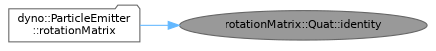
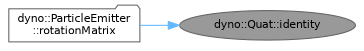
(303, 25) -> (268, 25)
